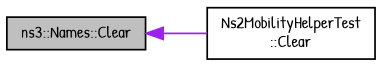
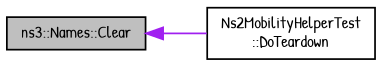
(291, 33) -> (291, 33)
